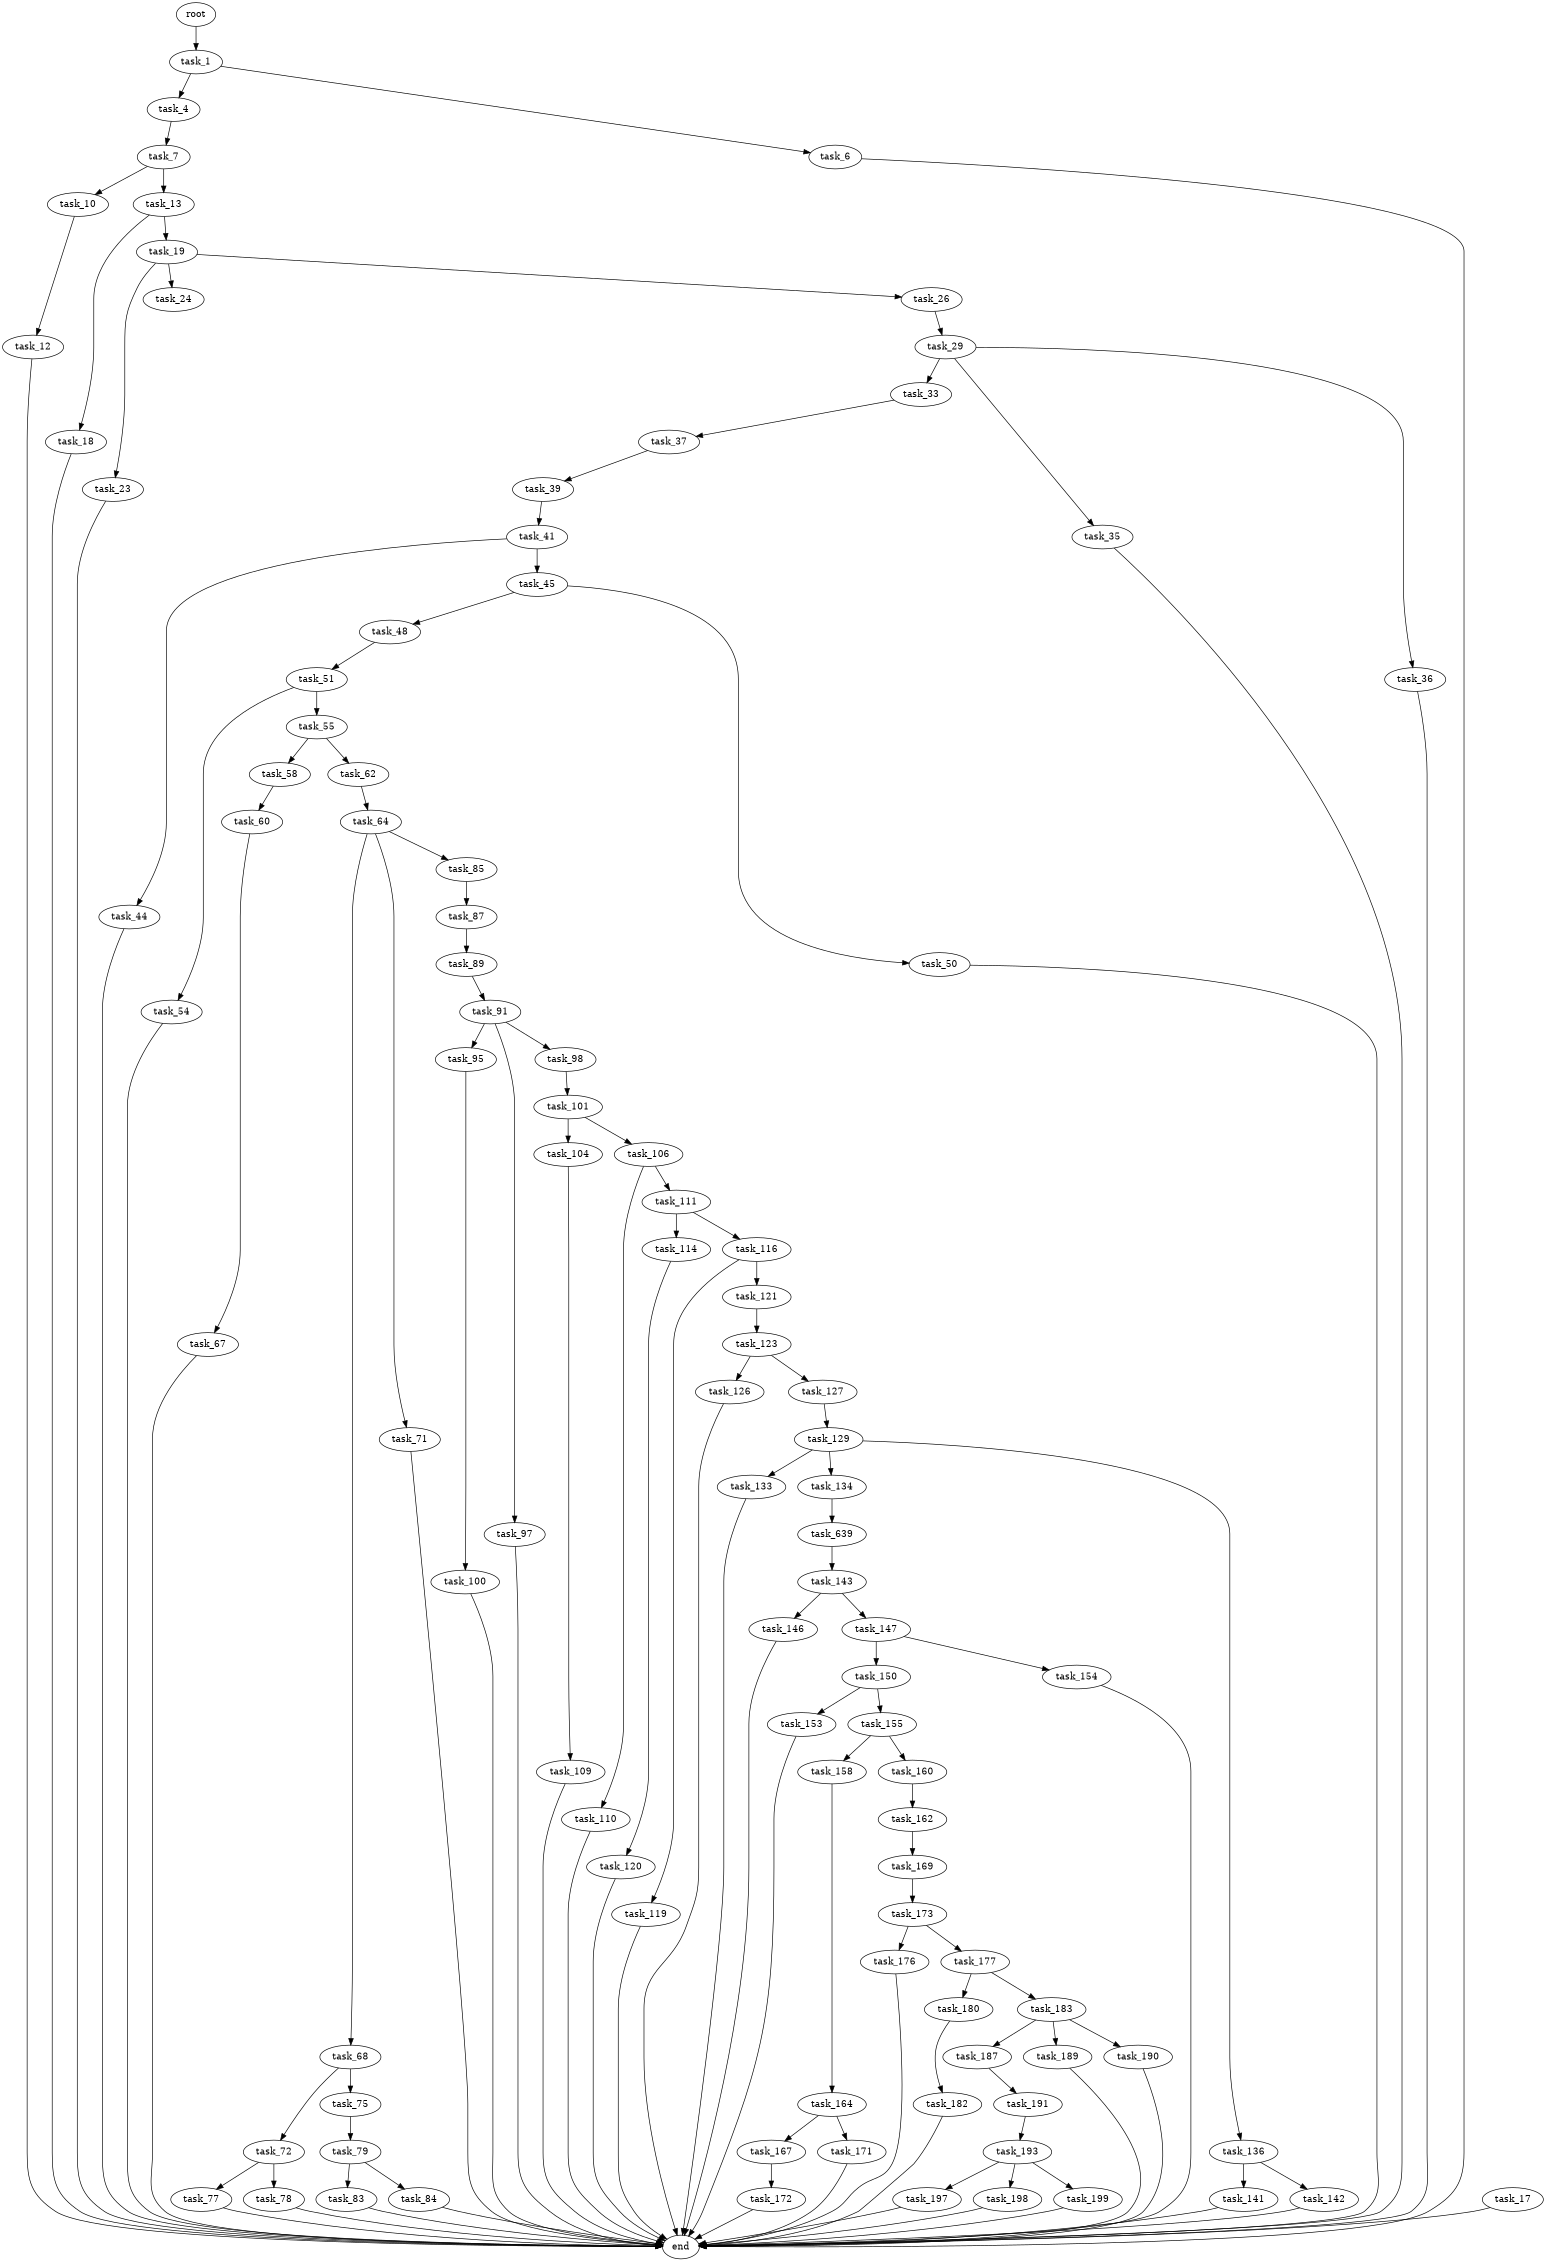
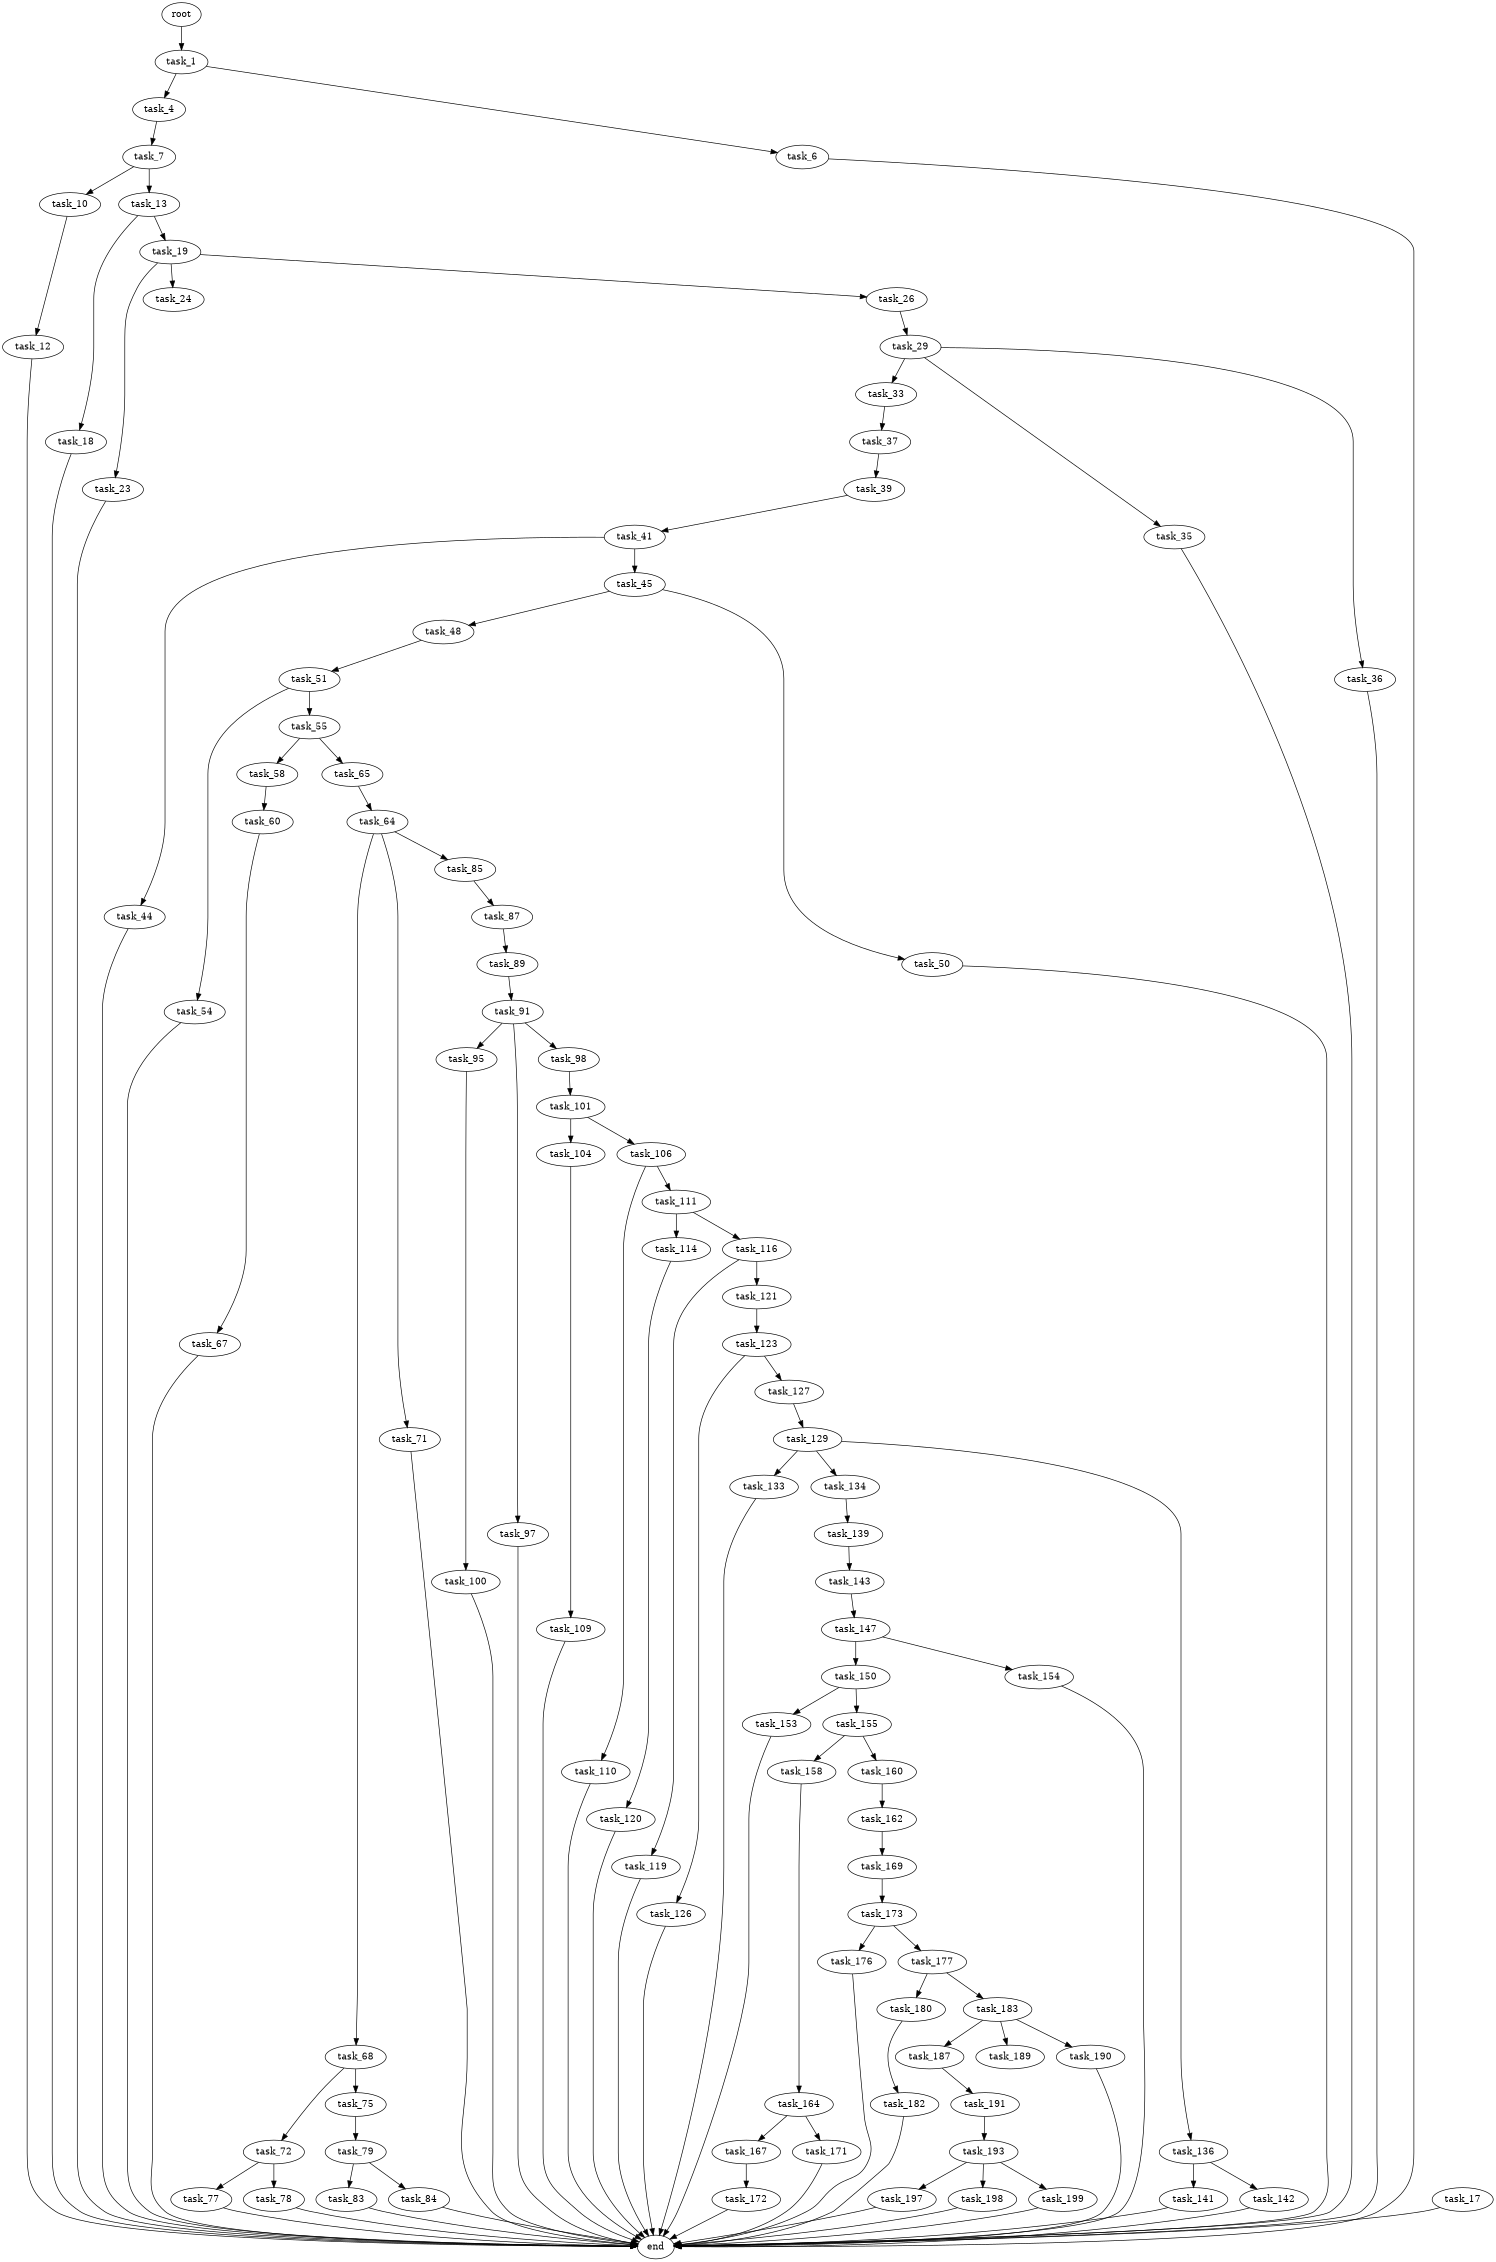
(358, 775) -> (352, 775)
(832, 1535) -> (848, 1535)
(783, 1630) -> none
(1120, 2215) -> none
